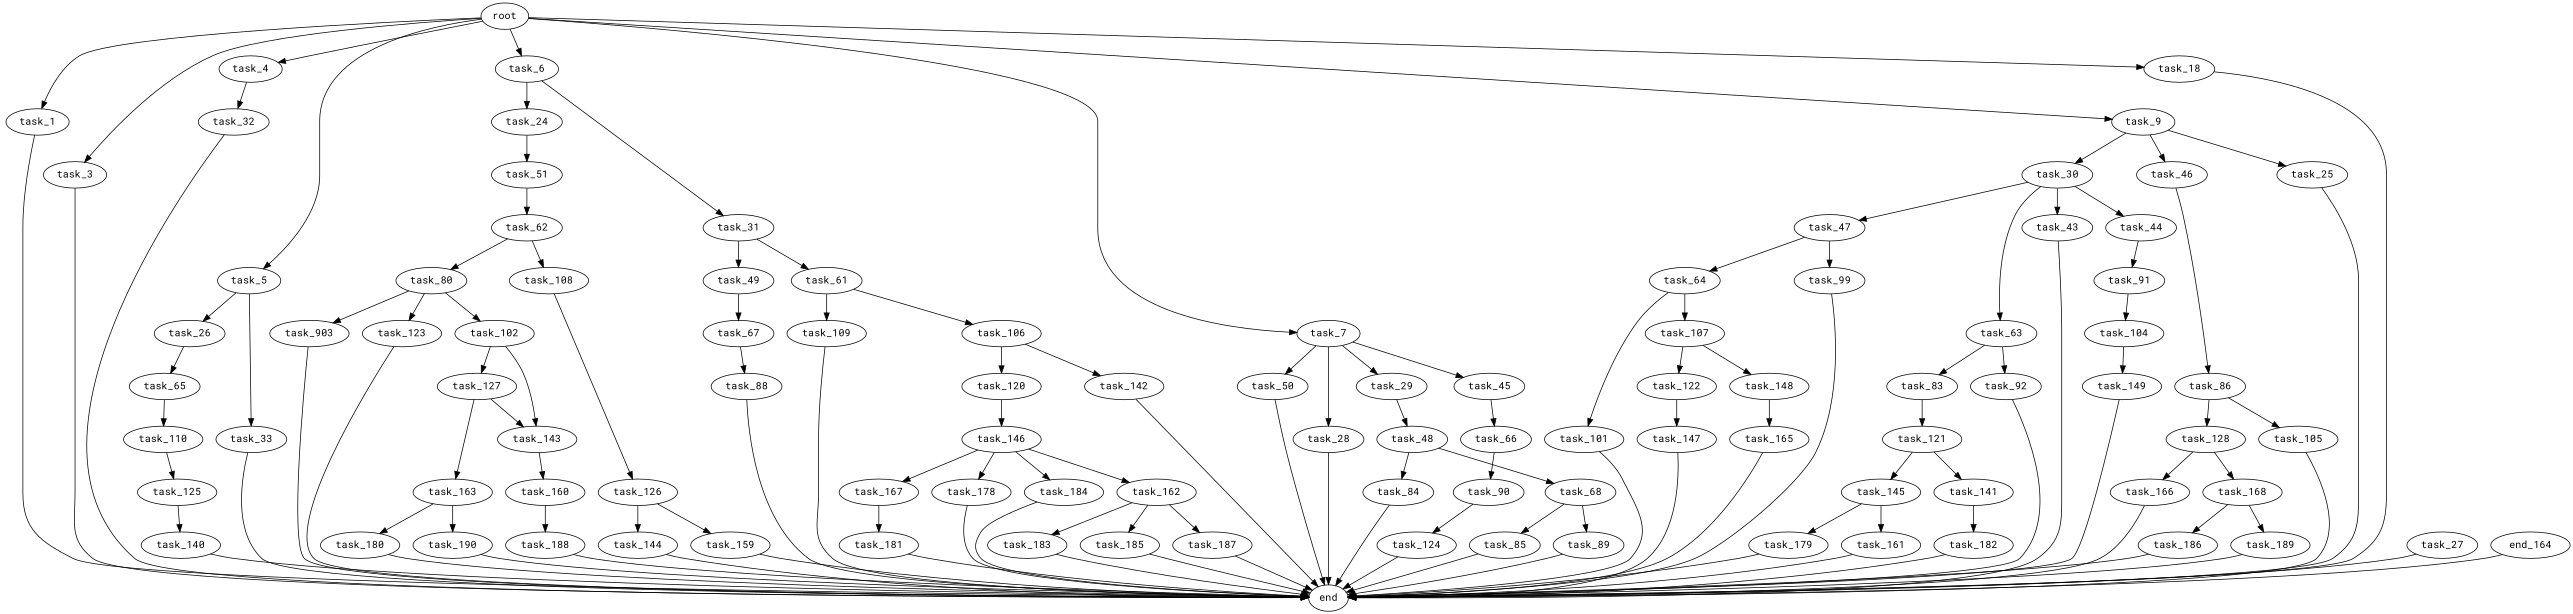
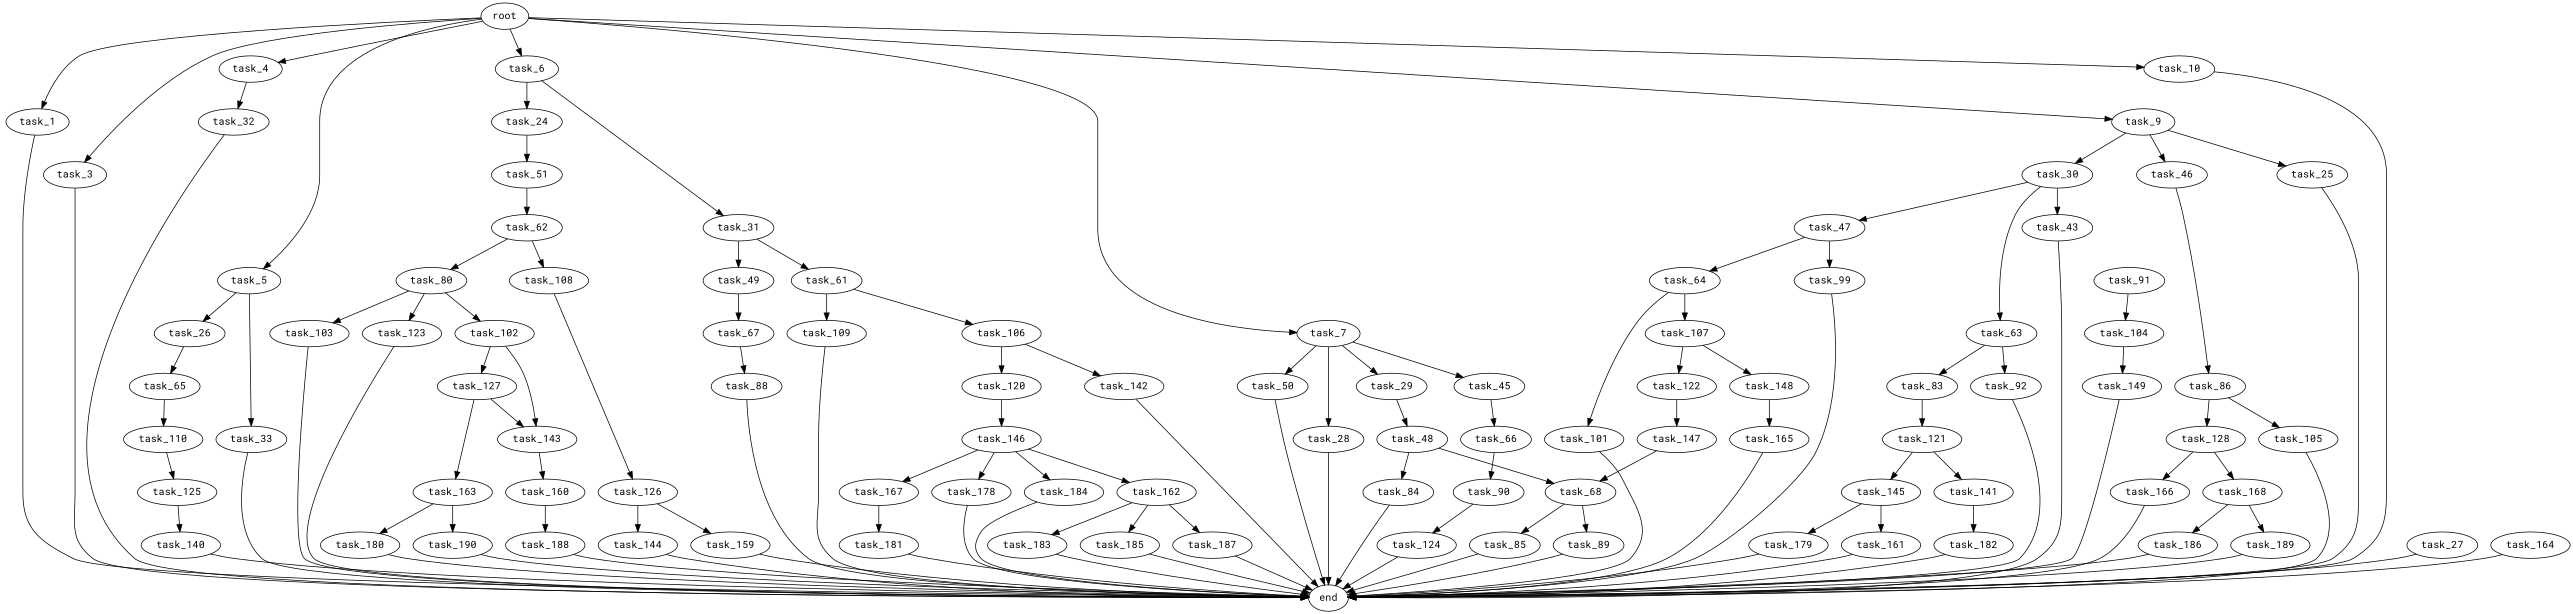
(2179, 69) -> (2179, 69)
(2141, 228) -> none
(309, 334) -> (309, 334)
(2530, 545) -> (2530, 545)
(1639, 563) -> (1632, 464)
